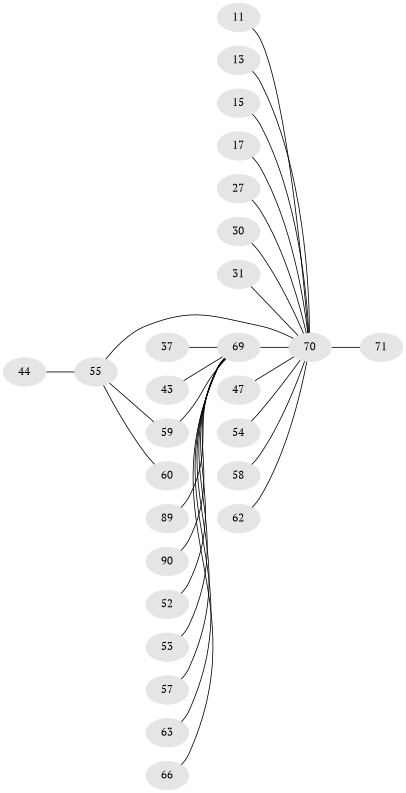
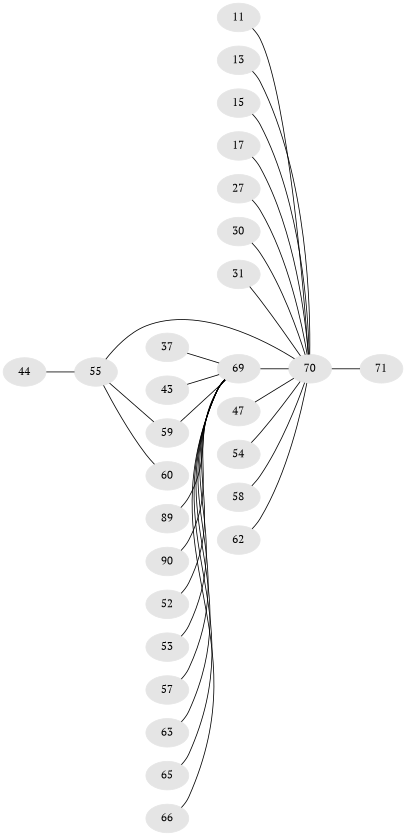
none -> (167, 776)
